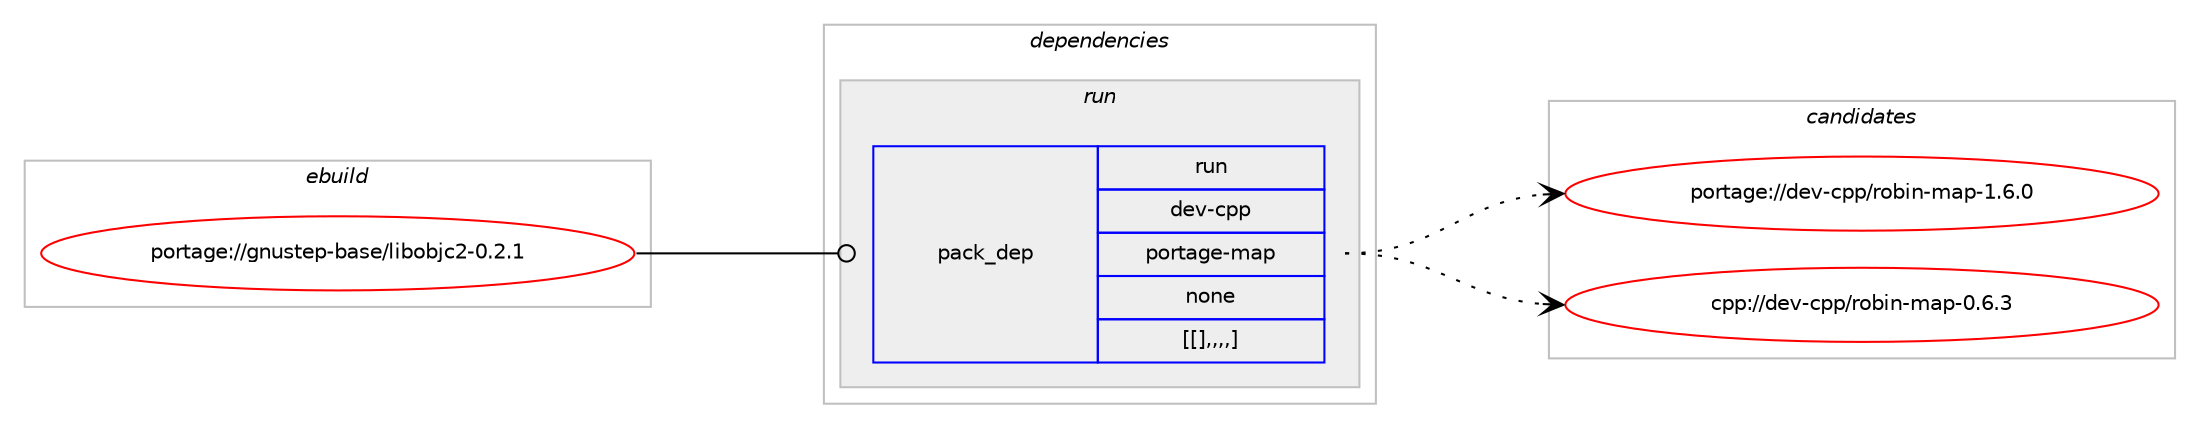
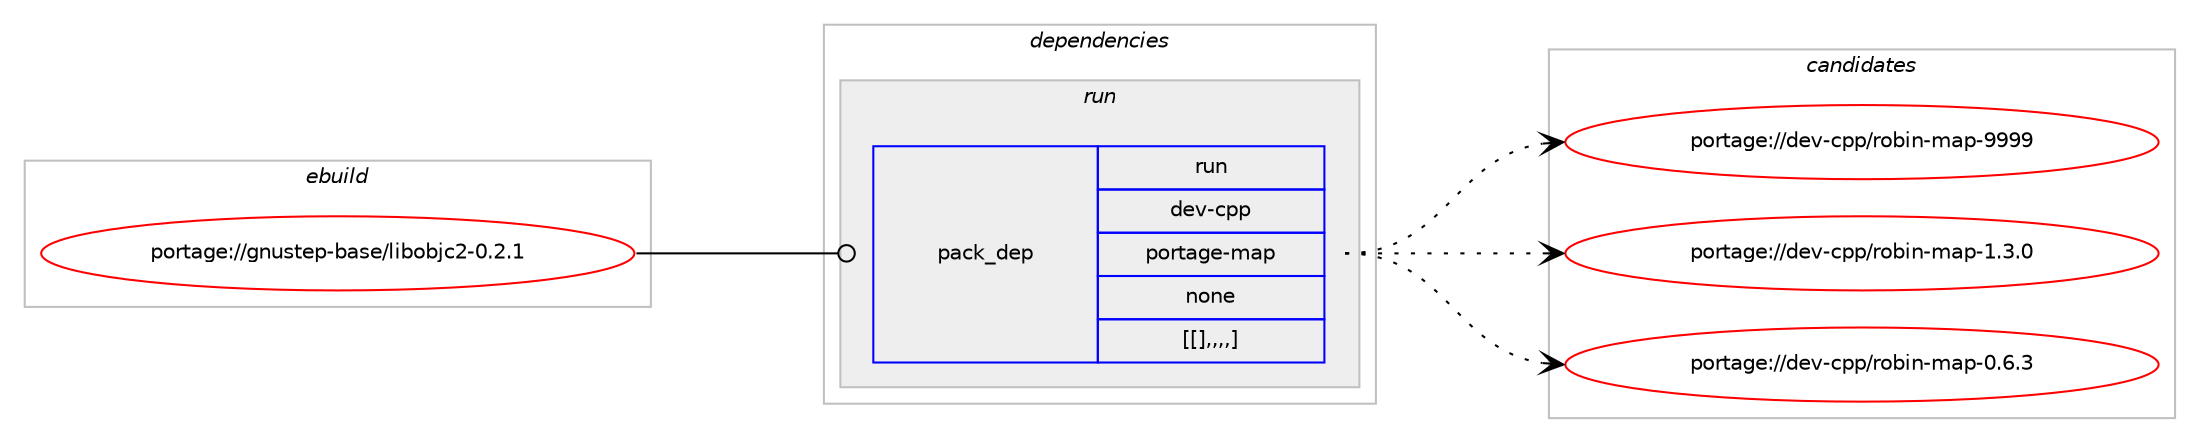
none -> (1862, 142)
(1862, 194) -> (1862, 253)
(1862, 305) -> (1862, 365)
